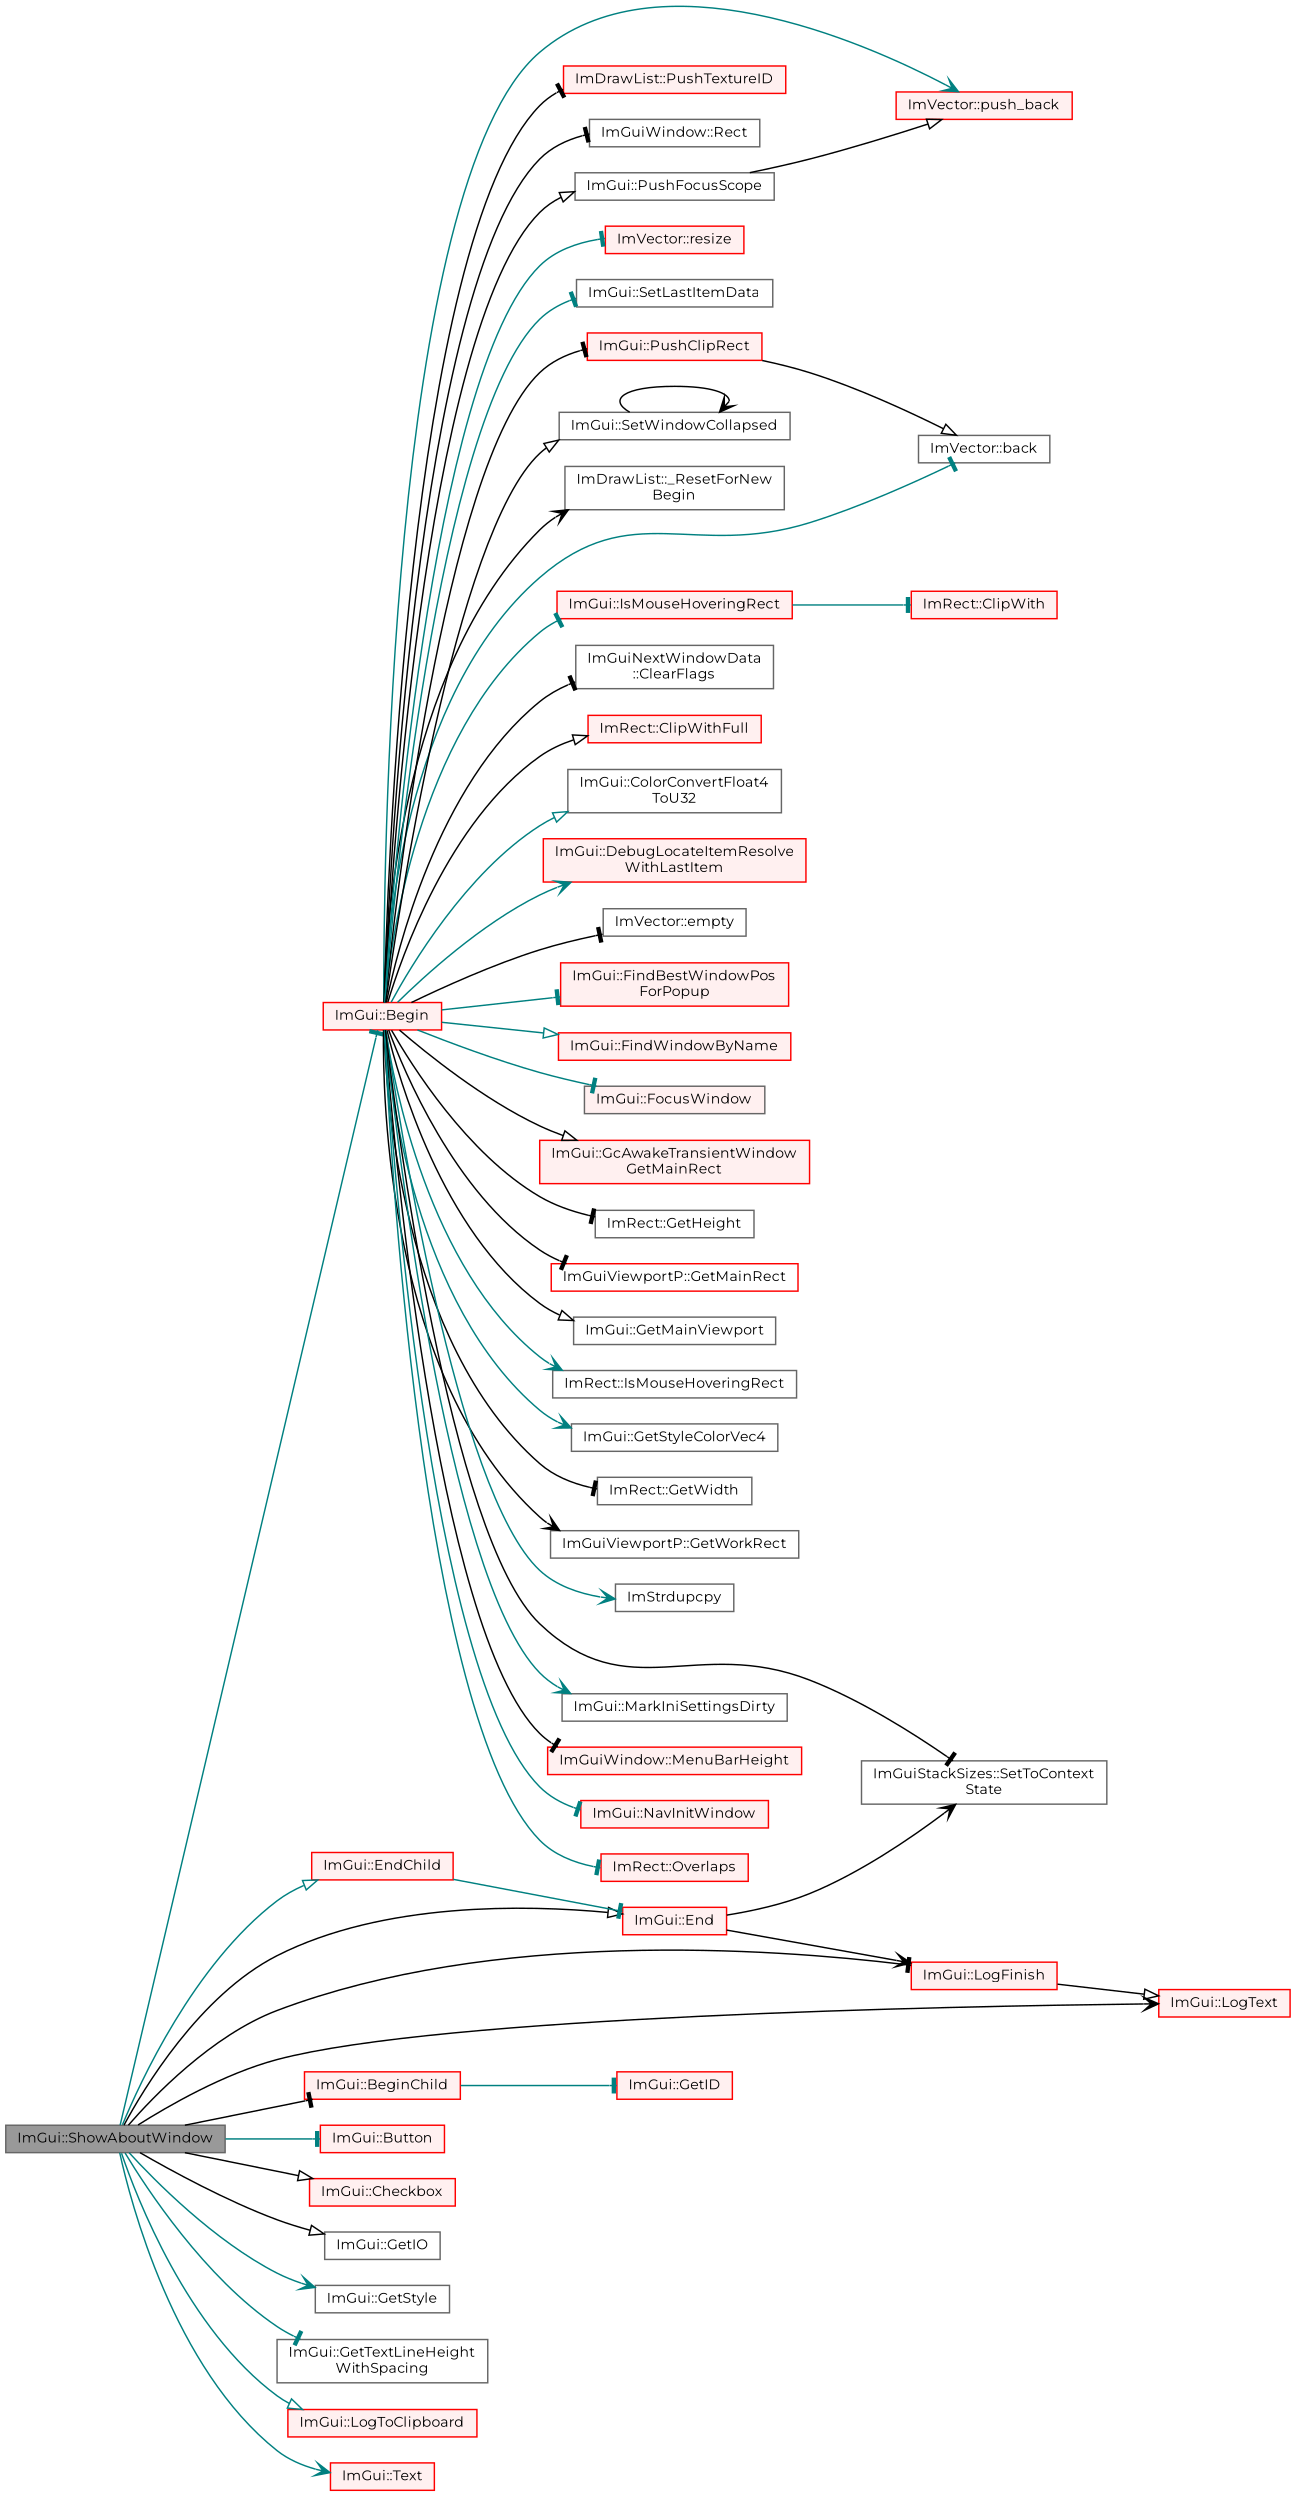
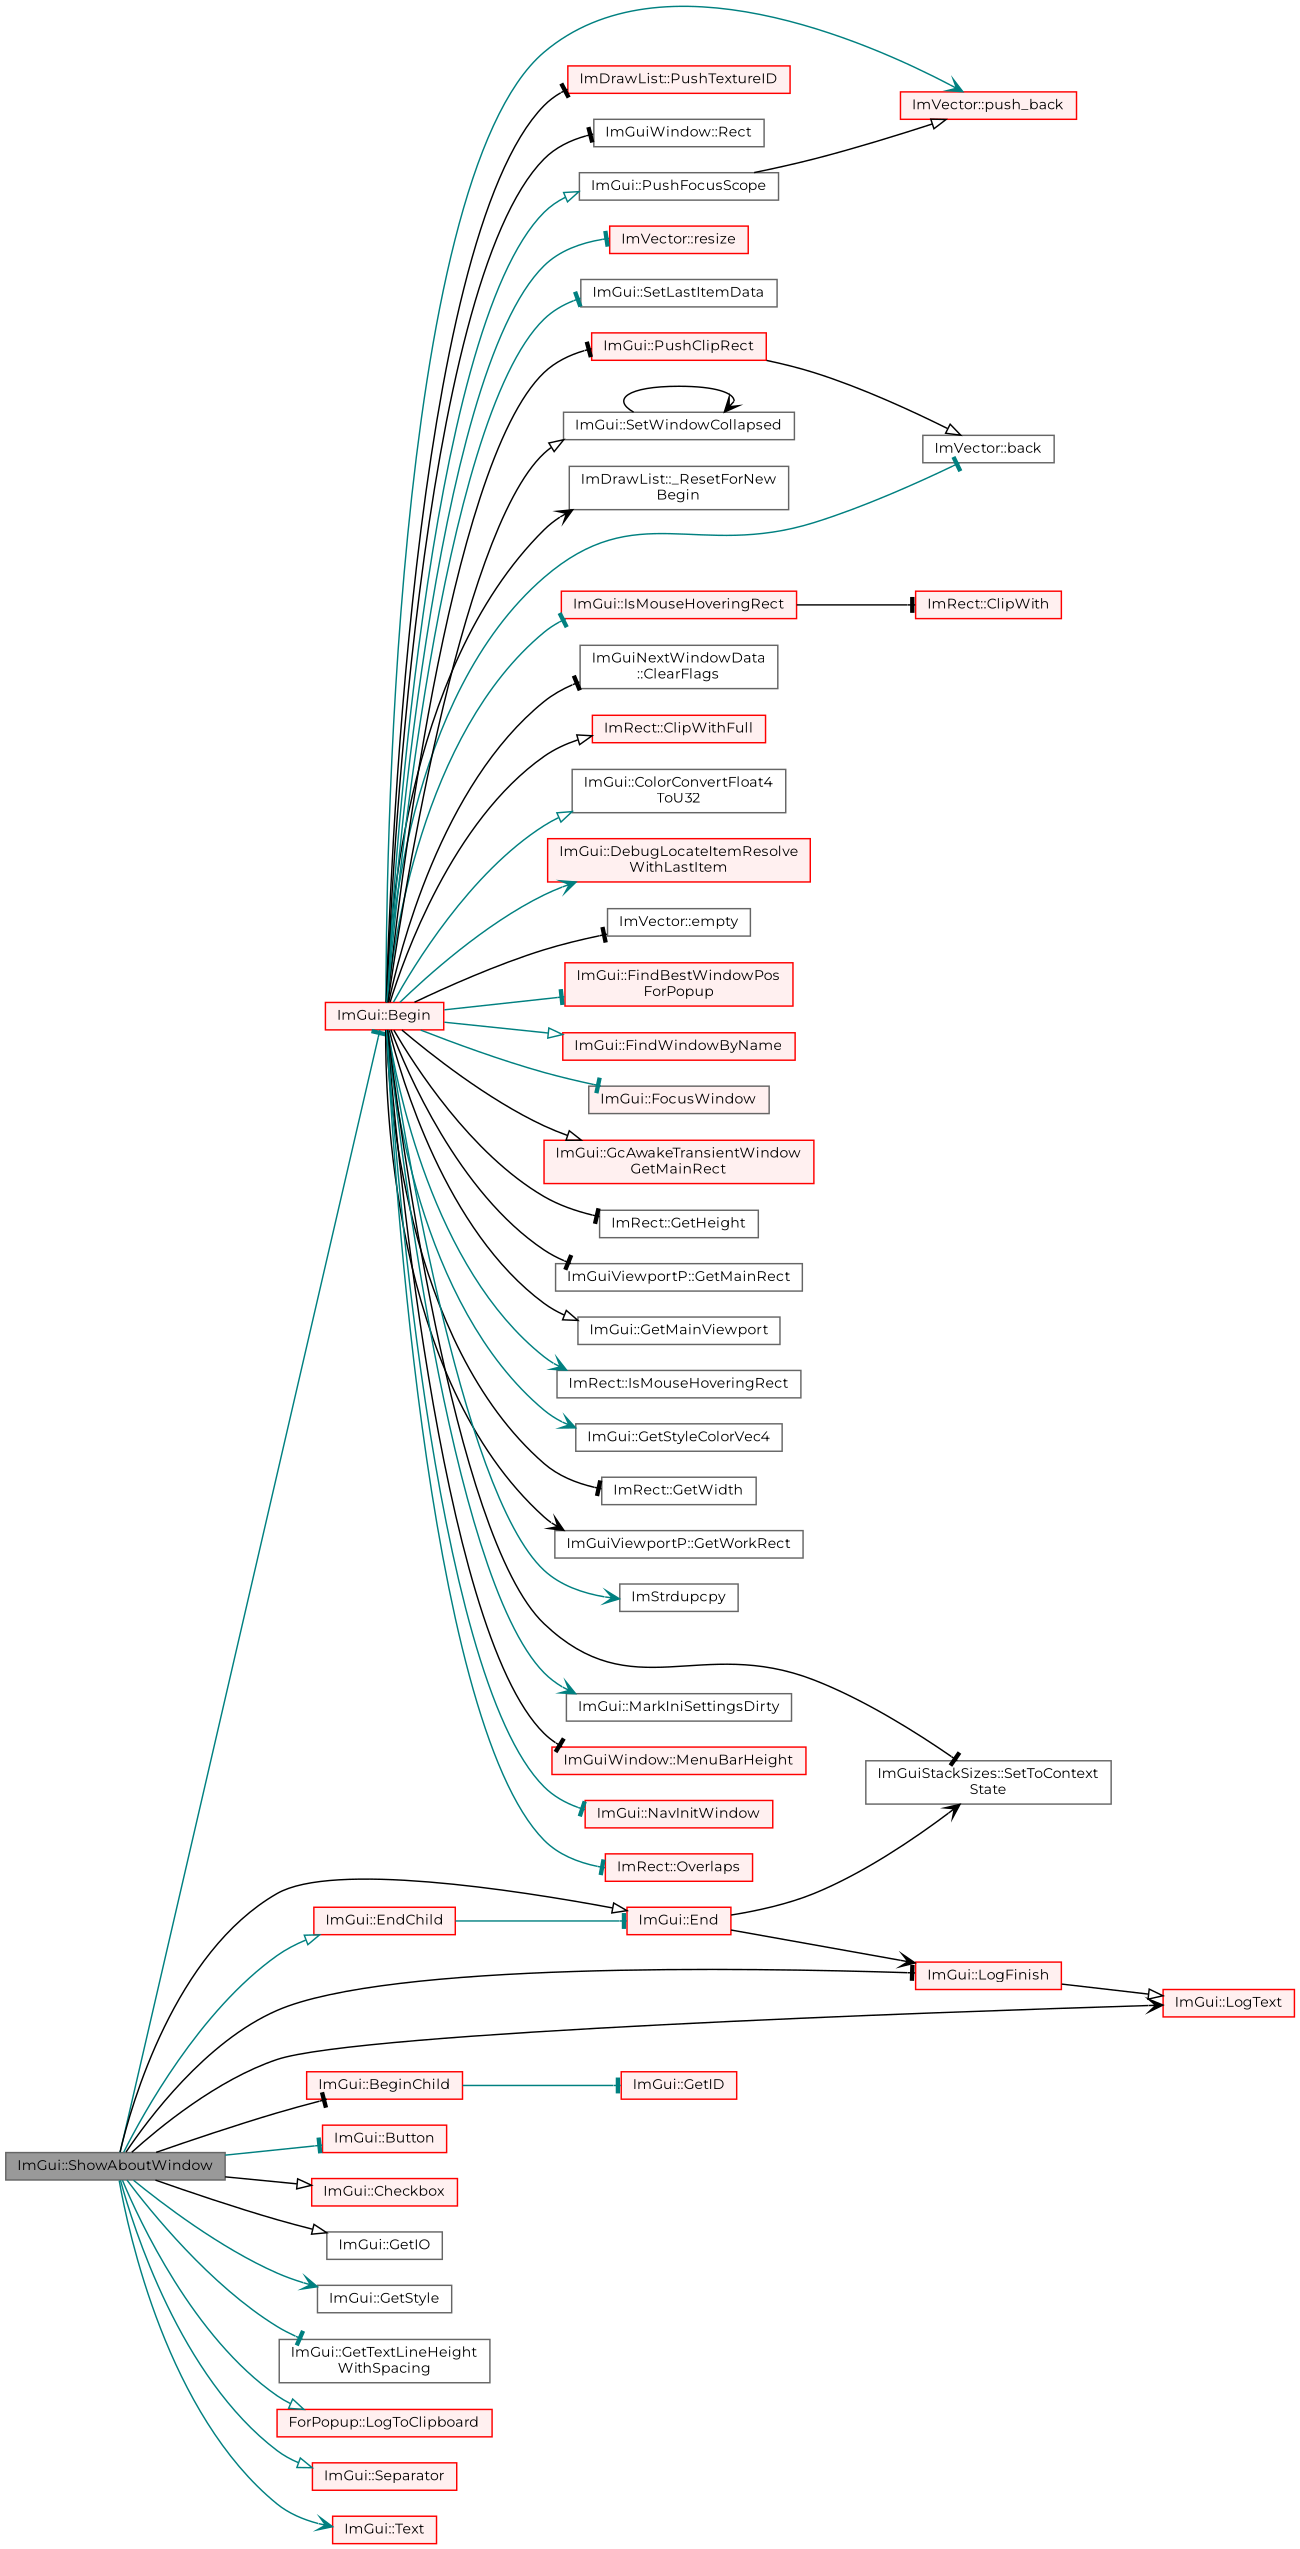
(442, 481) -> (445, 481)
(848, 605) -> (852, 605)
(675, 1277) -> (679, 1277)
(382, 2423) -> (385, 2423)
none -> (385, 2477)
